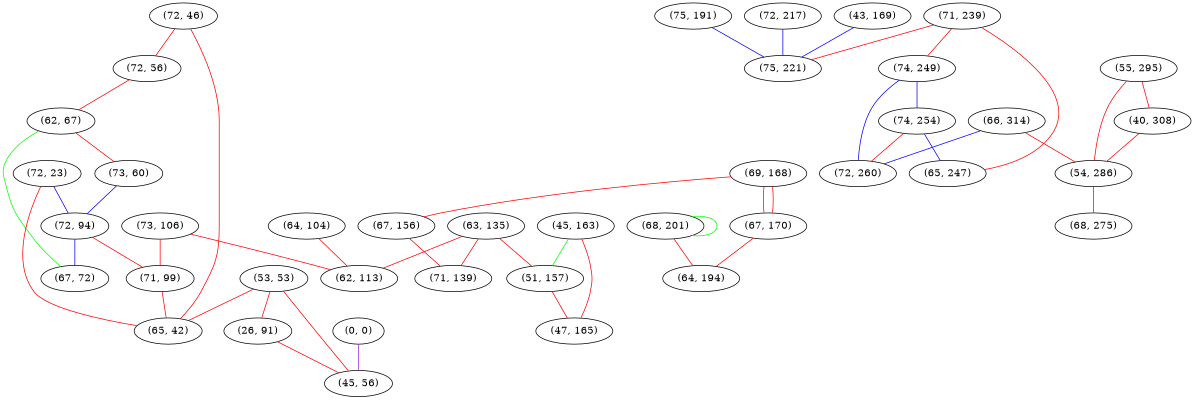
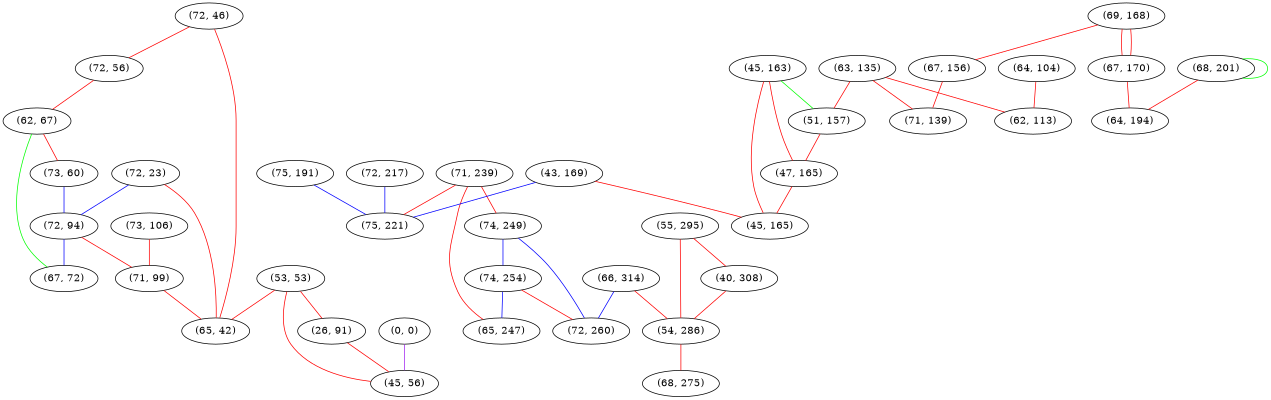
none -> (770, 226)
(261, 252) -> none
